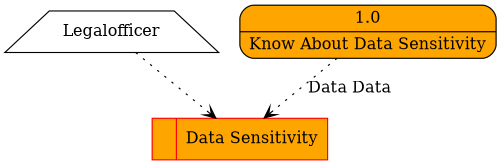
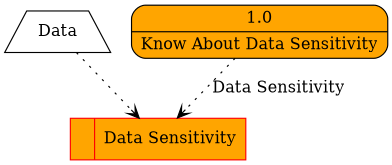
(112, 32) -> (58, 32)
(350, 88) -> (279, 88)
